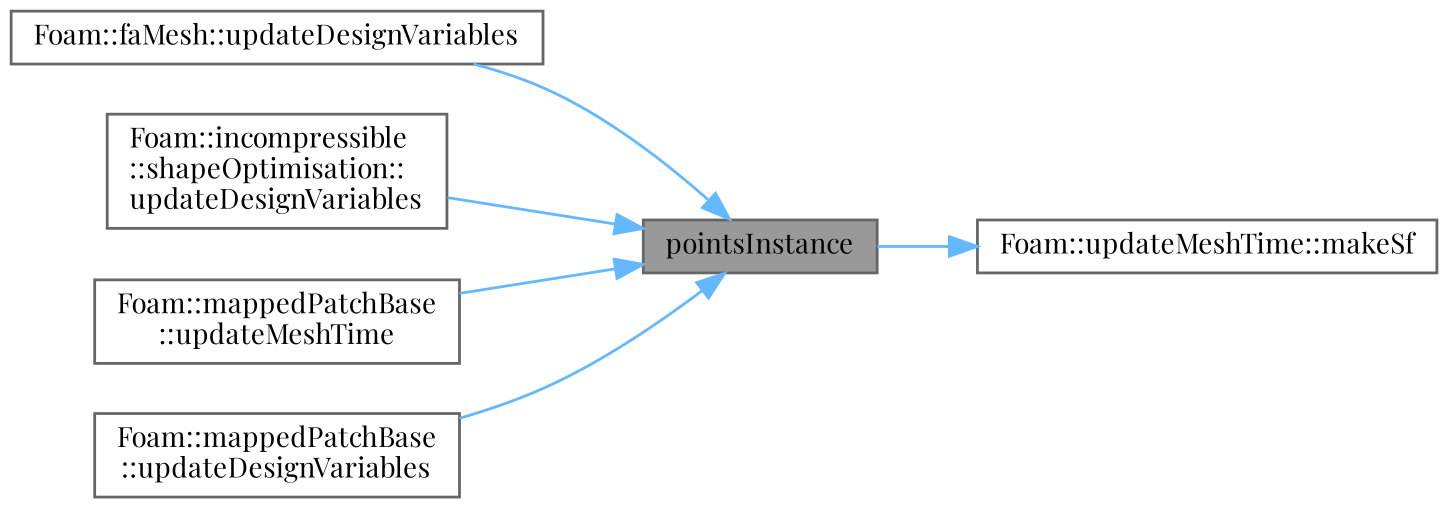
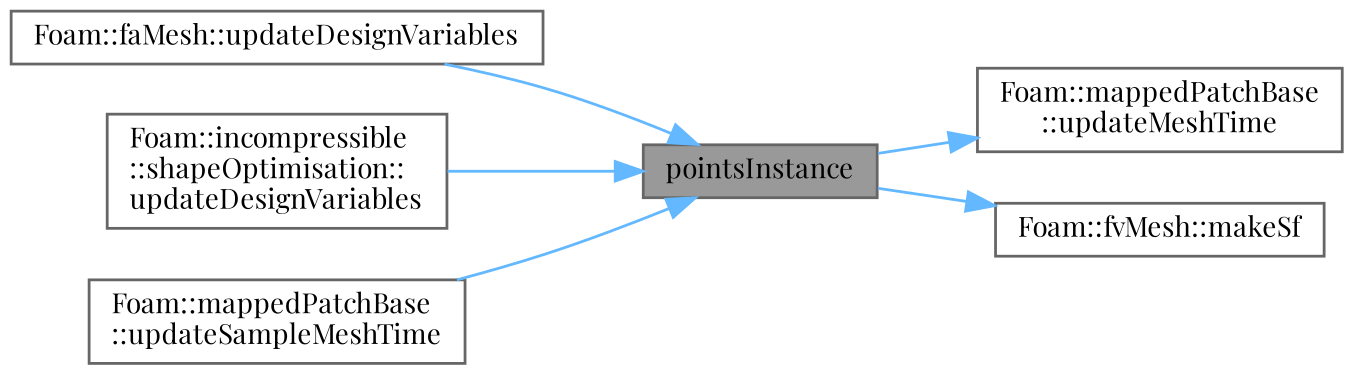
(1207, 246) -> (1160, 230)
(537, 281) -> (914, 148)
(277, 455) -> (277, 322)
